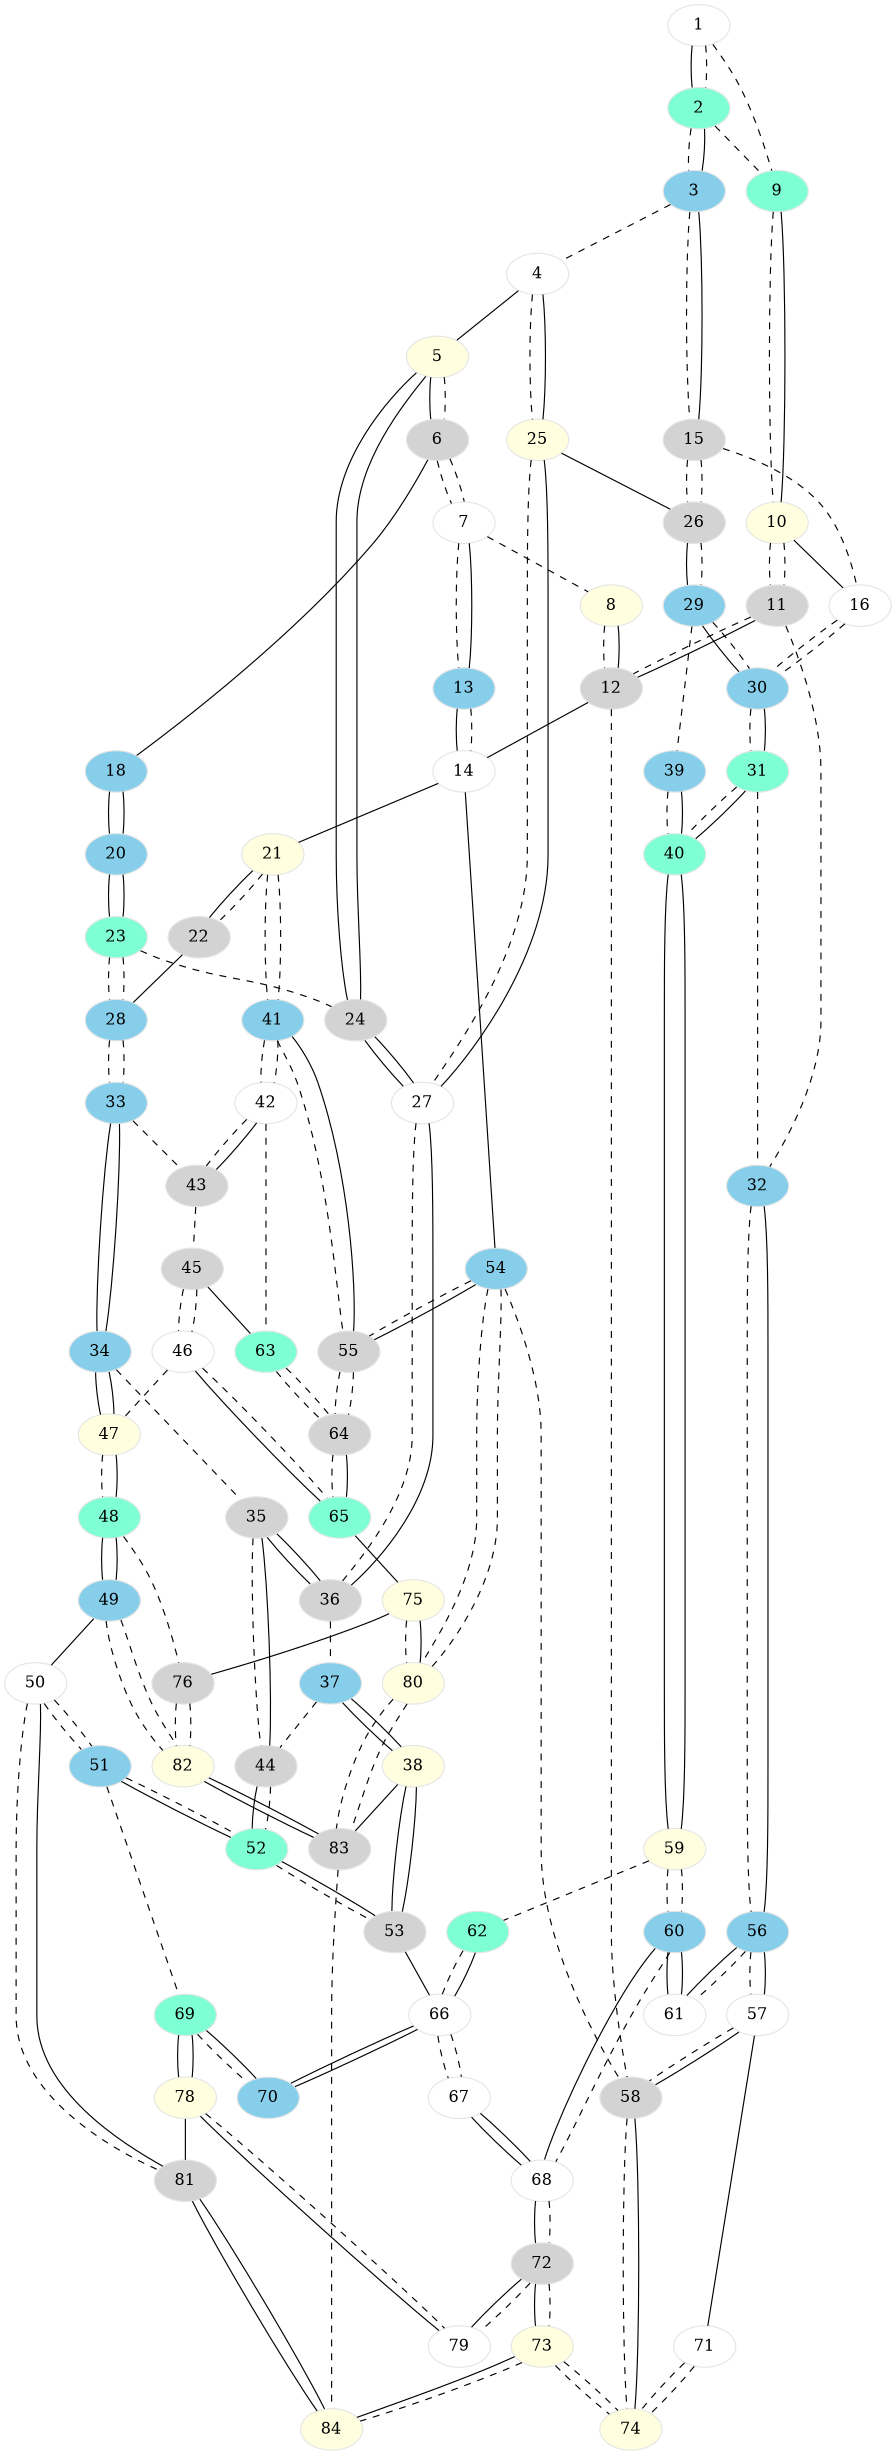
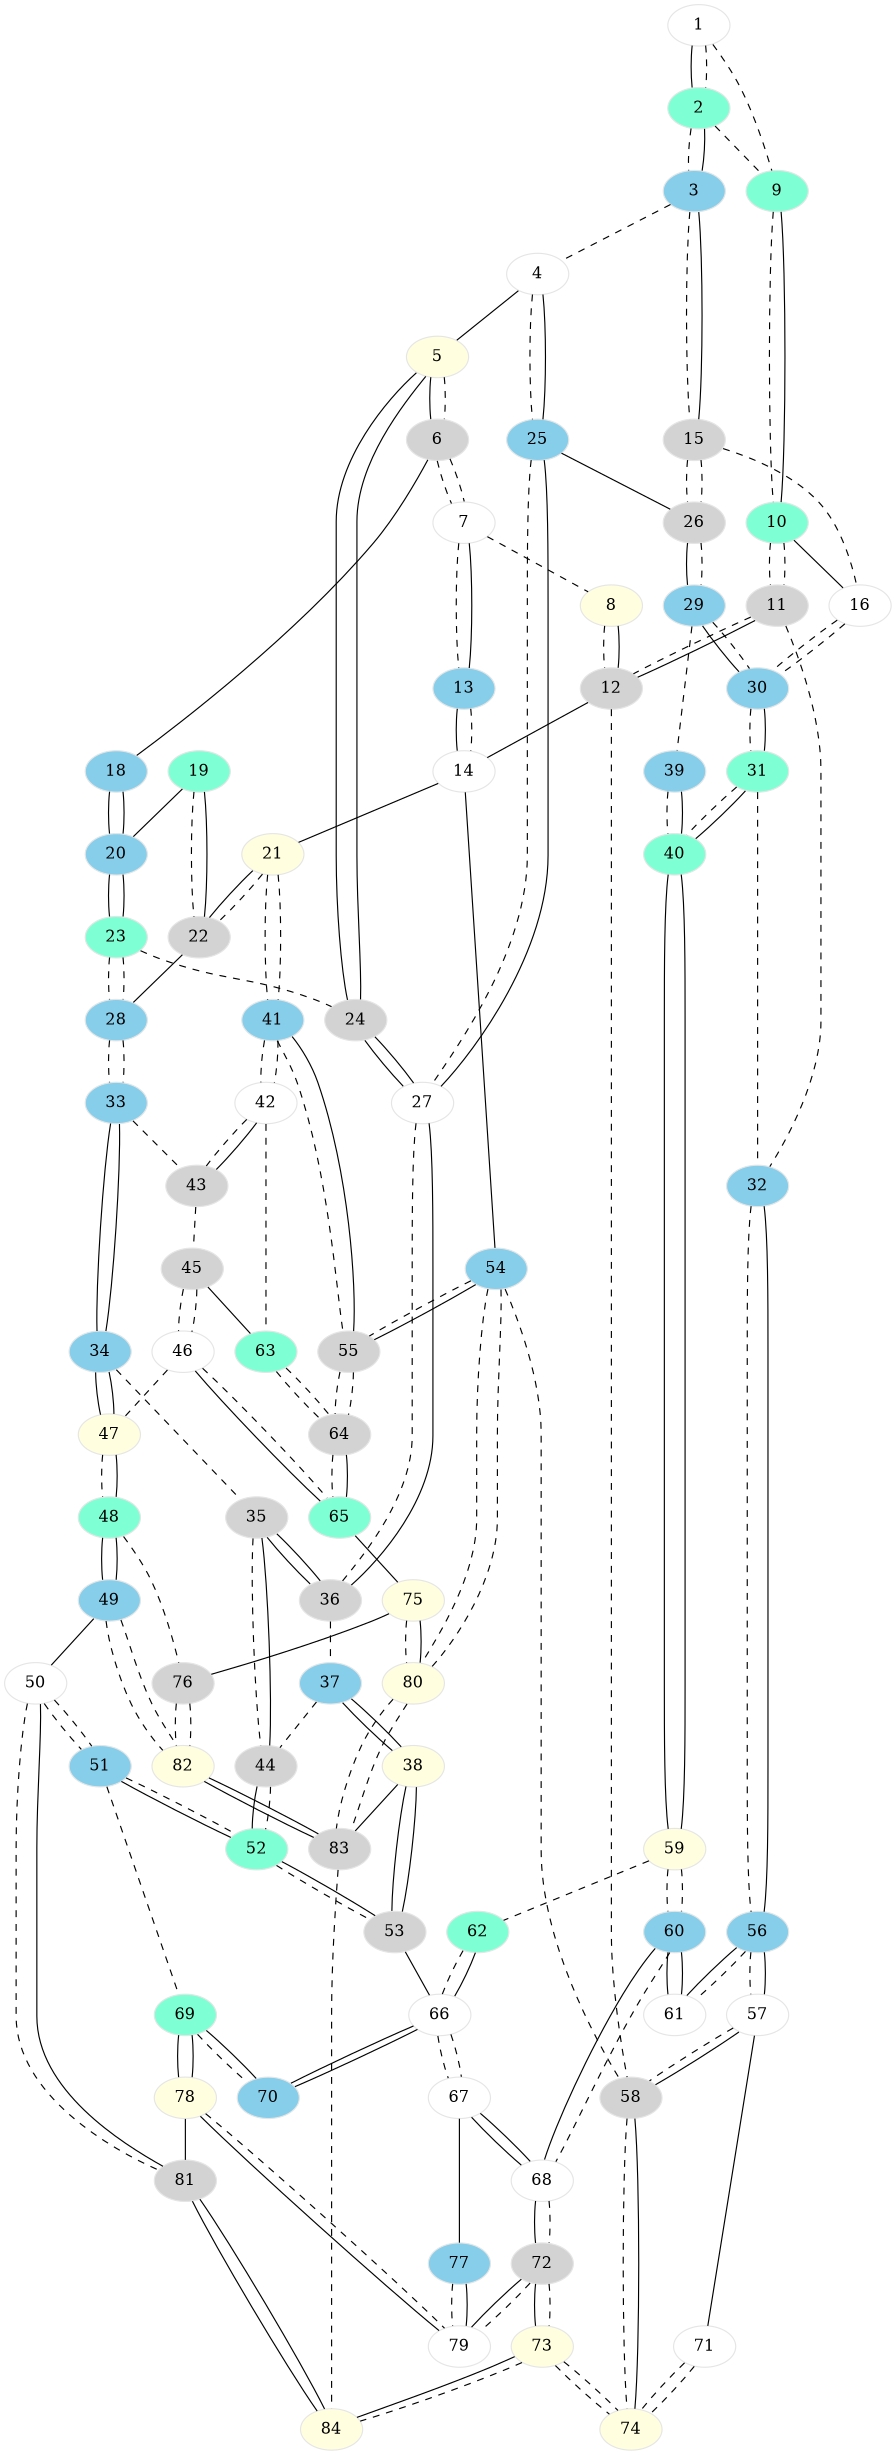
(538, 440) -> (538, 440)
(777, 523) -> (777, 523)
none -> (199, 771)
none -> (459, 2264)
